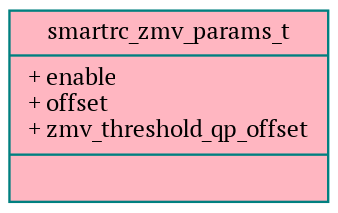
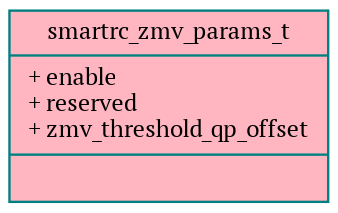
(68, 104) -> (83, 104)
